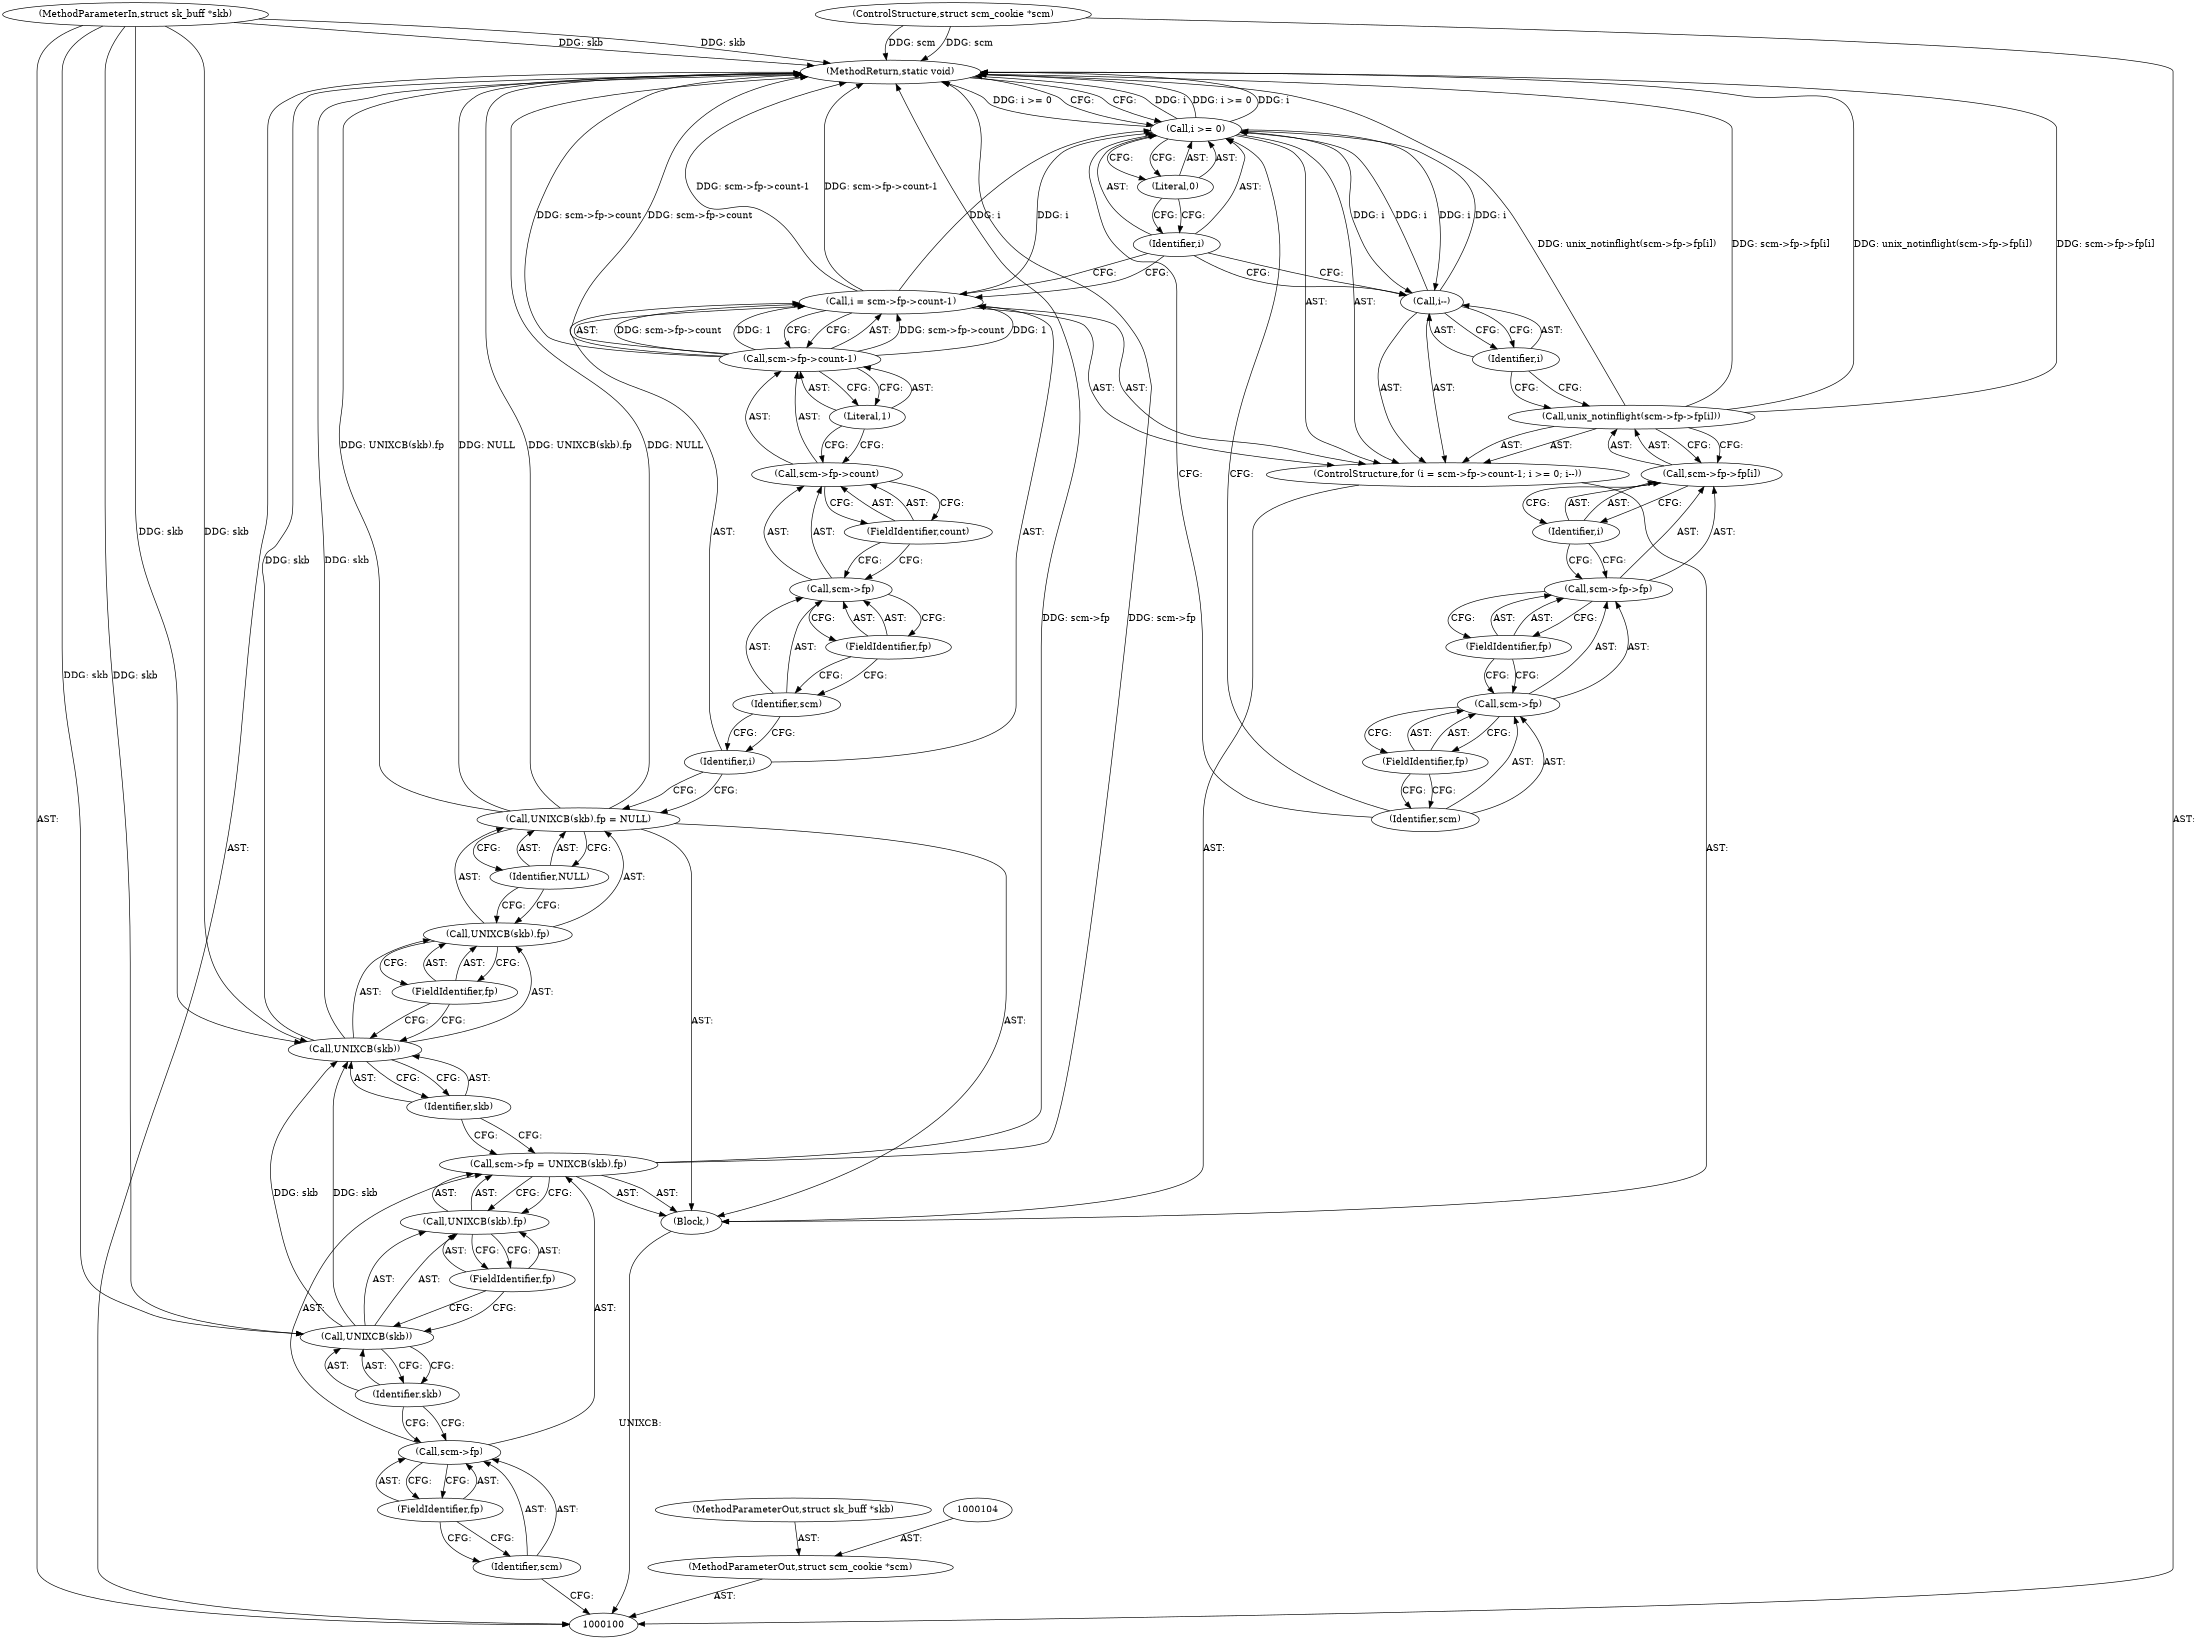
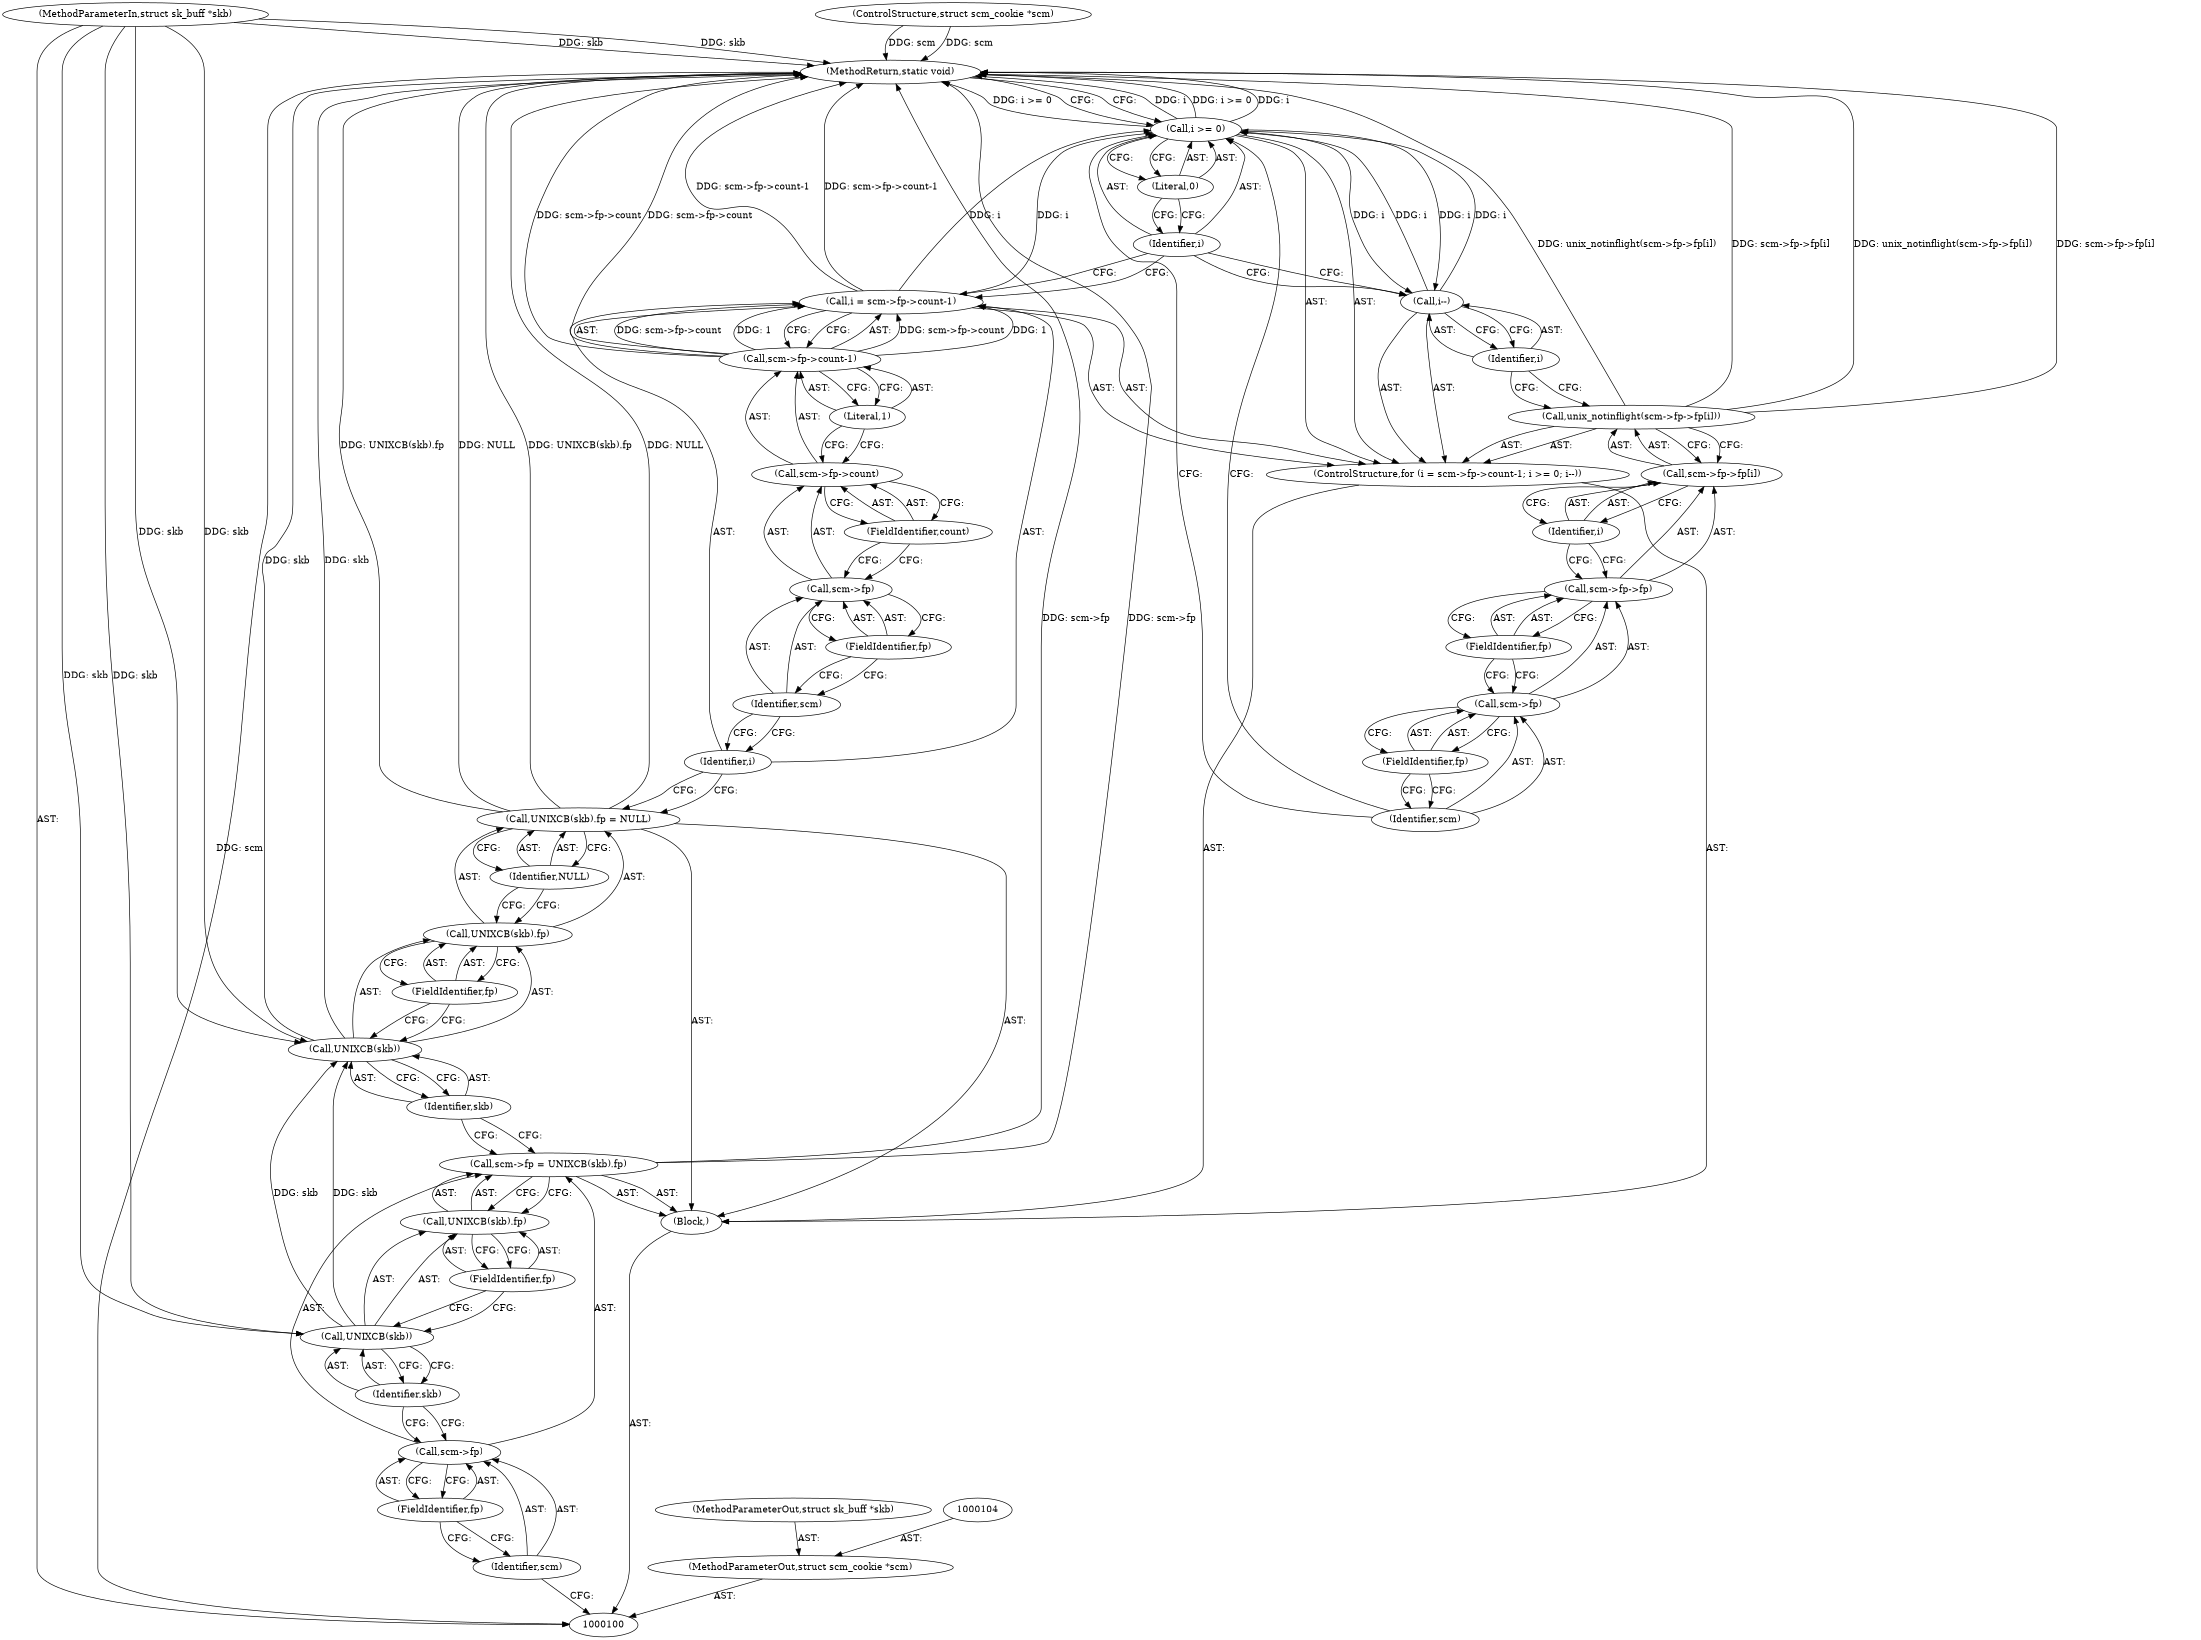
(240, 849) -> (240, 849)
(2173, 1040) -> none
(642, 1424) -> (642, 1424)
